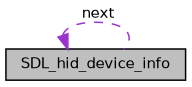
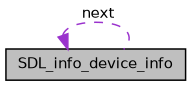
(96, 65) -> (96, 65)
